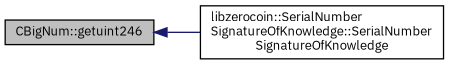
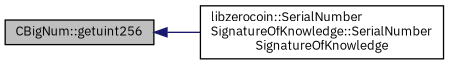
(80, 32) -> (80, 32)
